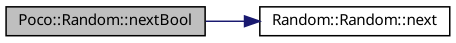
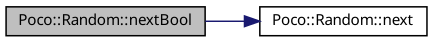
(355, 21) -> (343, 21)
